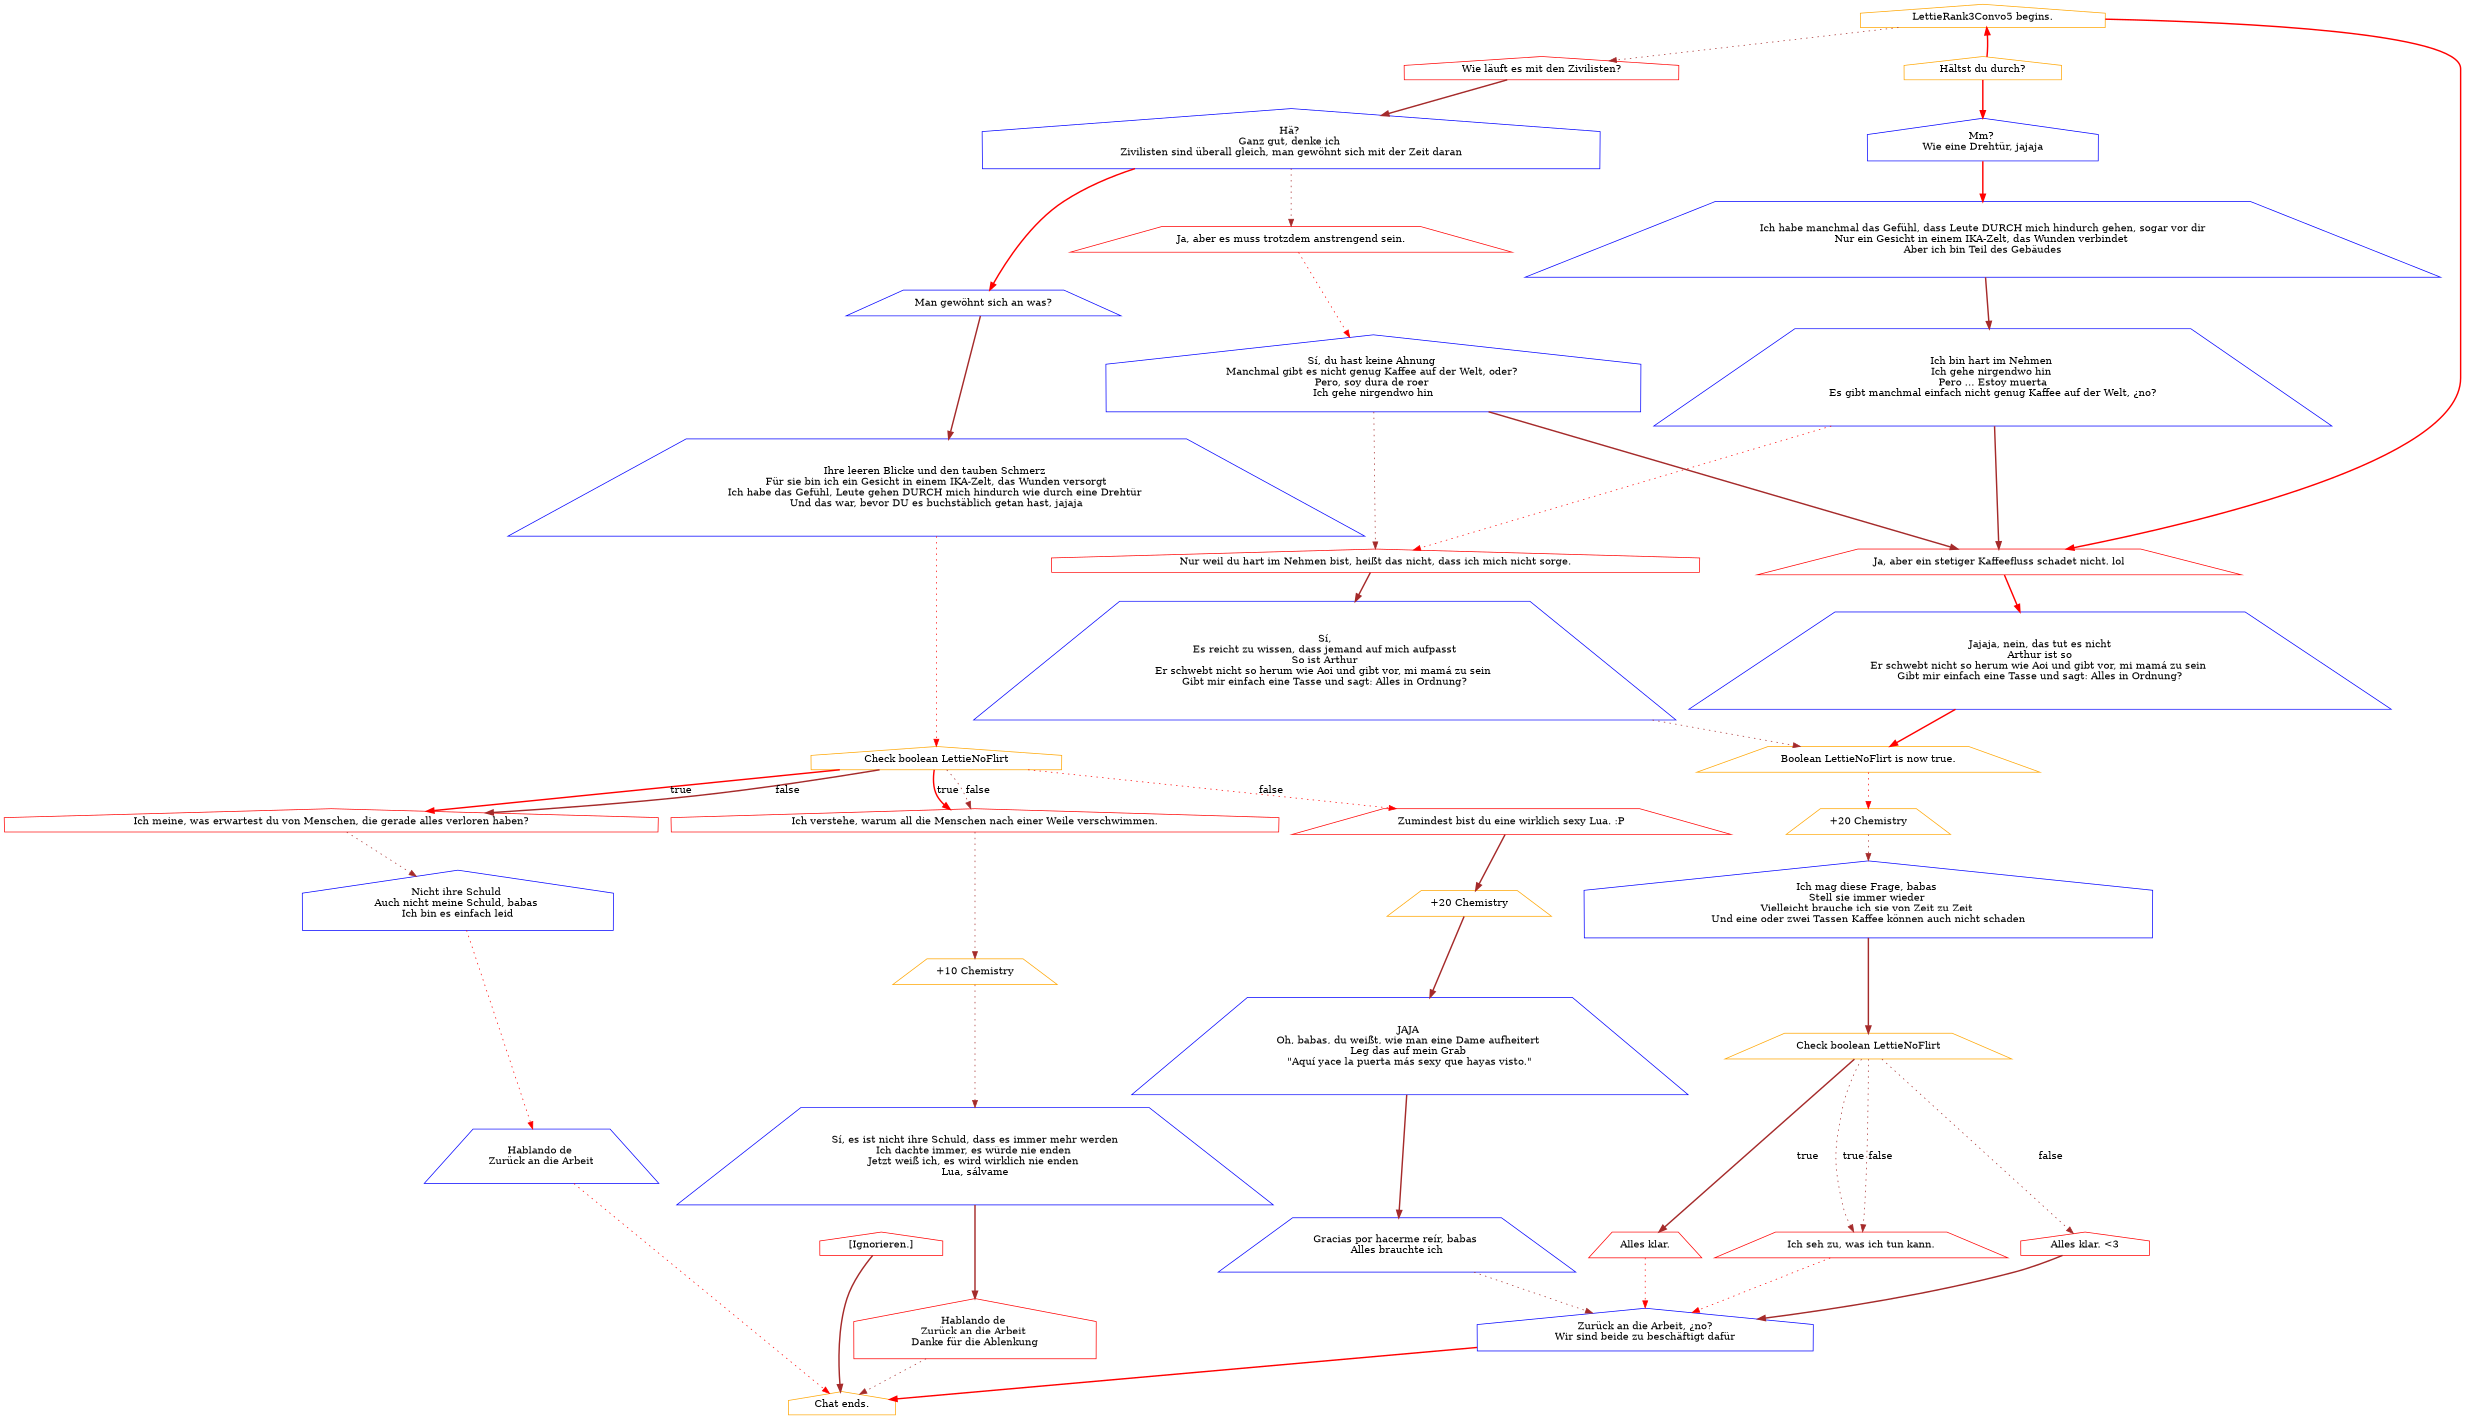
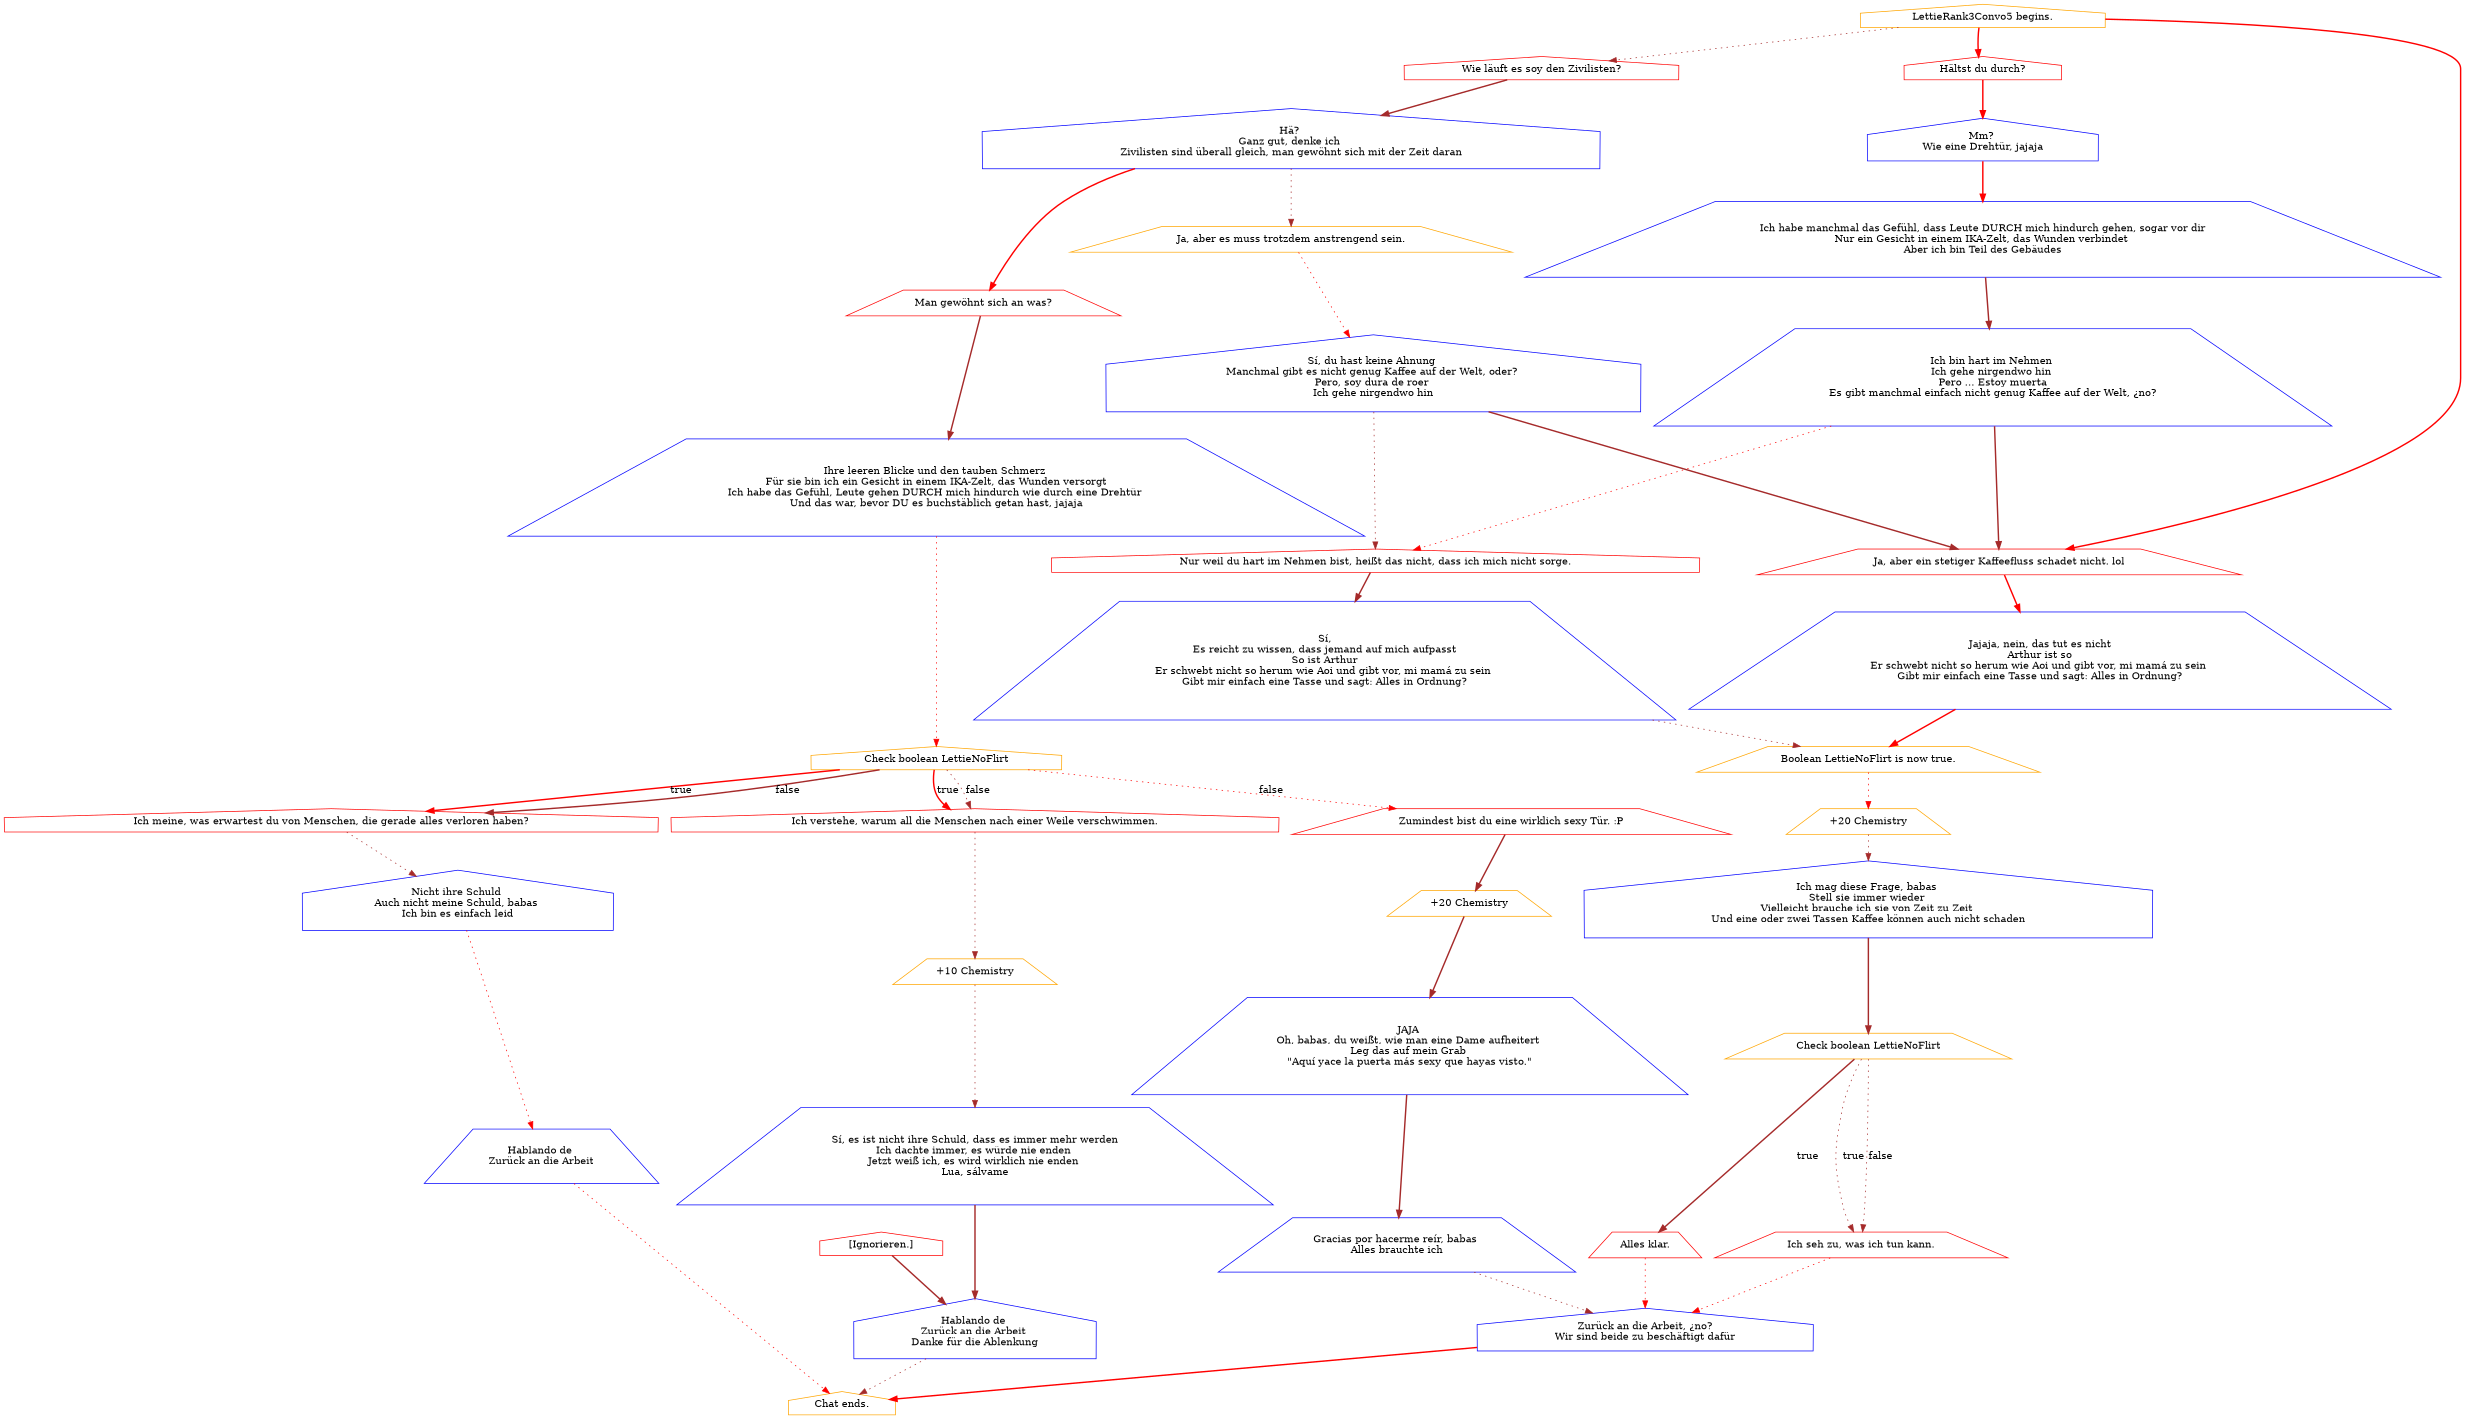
(1988, 46) -> (1978, 39)
(1541, 69) -> (1541, 69)
(1983, 69) -> (1983, 69)
(1291, 239) -> (1291, 239)
(984, 303) -> (984, 303)
(1511, 822) -> (1511, 822)
(2085, 1245) -> none
(843, 1316) -> (916, 1277)
(975, 1332) -> (975, 1332)
